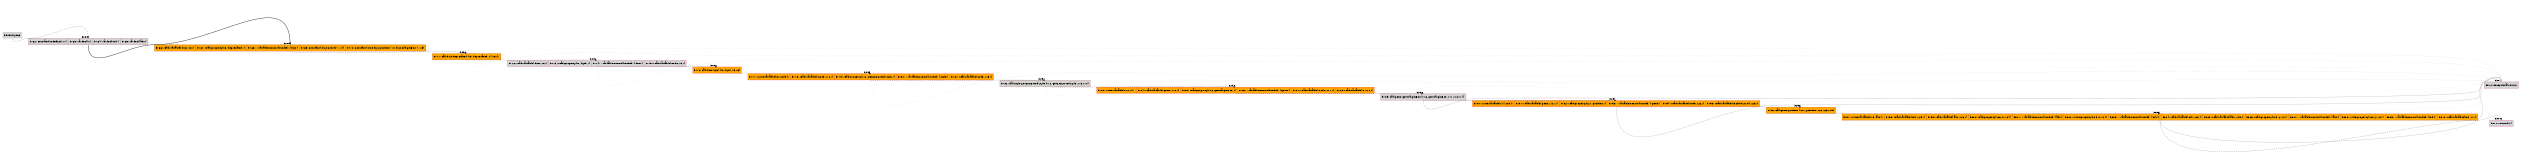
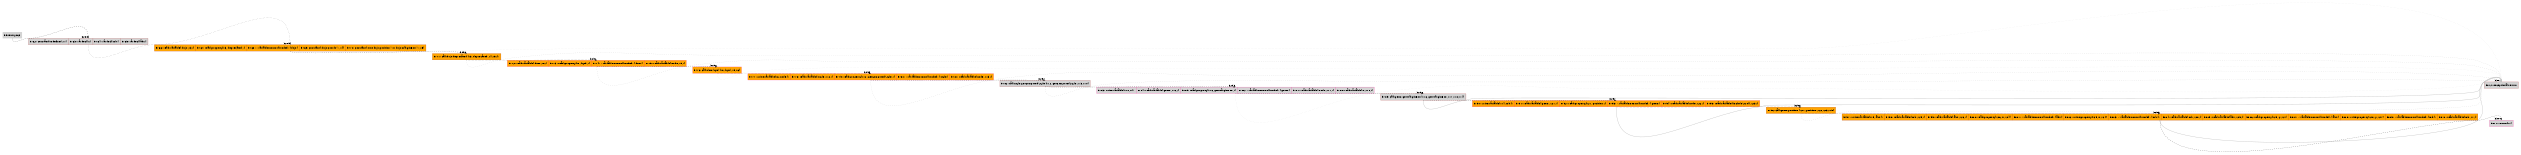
(193, 38) -> (193, 38)
(597, 63) -> (597, 63)
(1235, 90) -> (1235, 90)
